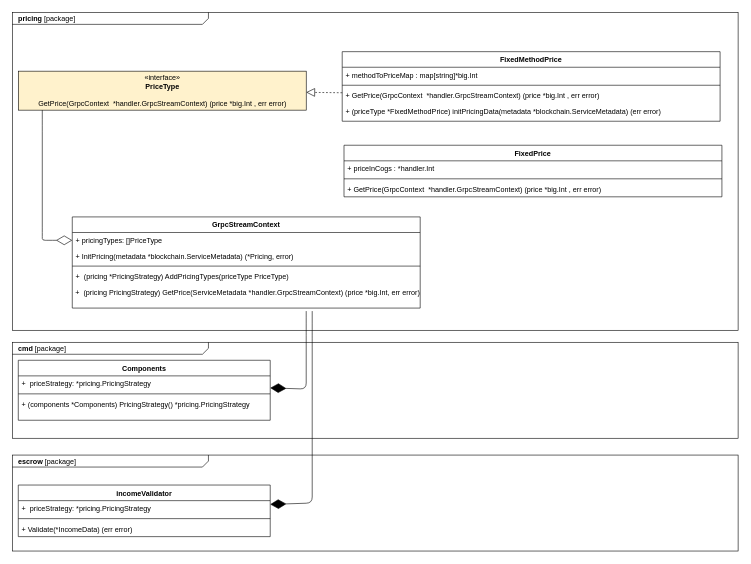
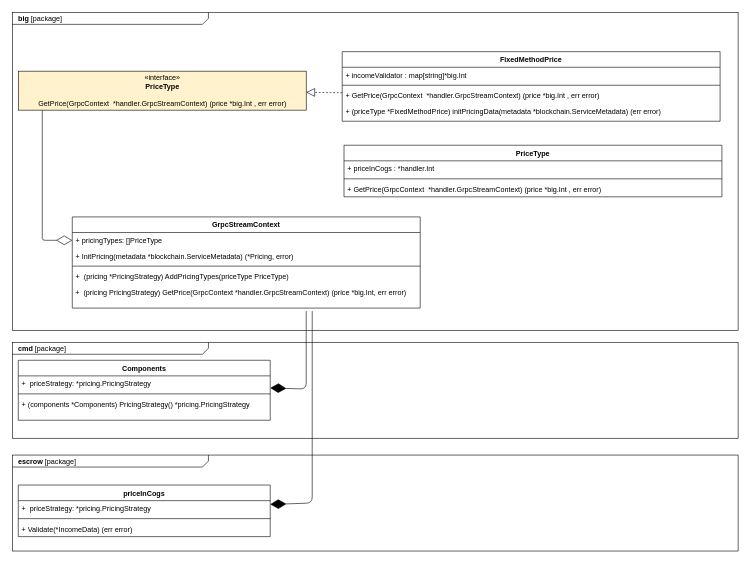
(375, 12) -> (375, 12)
(421, 75) -> (417, 75)
(533, 153) -> (533, 153)
(275, 293) -> (268, 293)
(144, 493) -> (144, 493)
